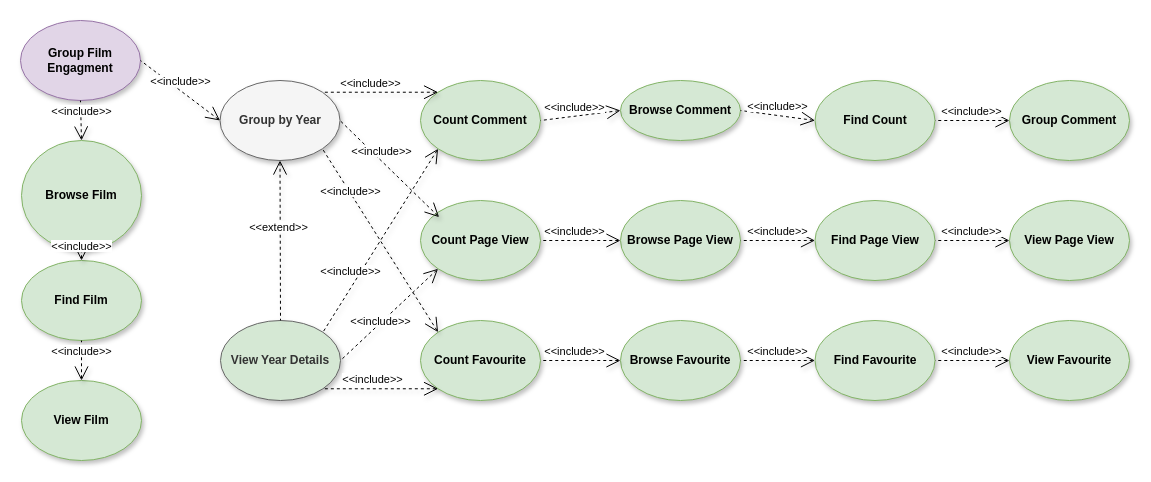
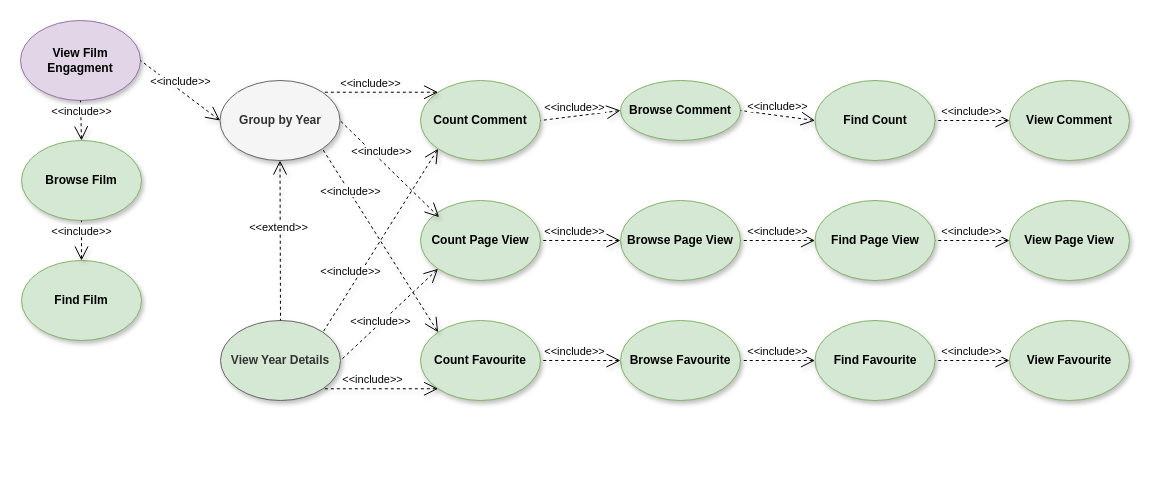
(81, 61) -> (81, 61)
(1070, 121) -> (1070, 121)
(82, 196) -> (82, 181)
(82, 360) -> none
(82, 421) -> none
